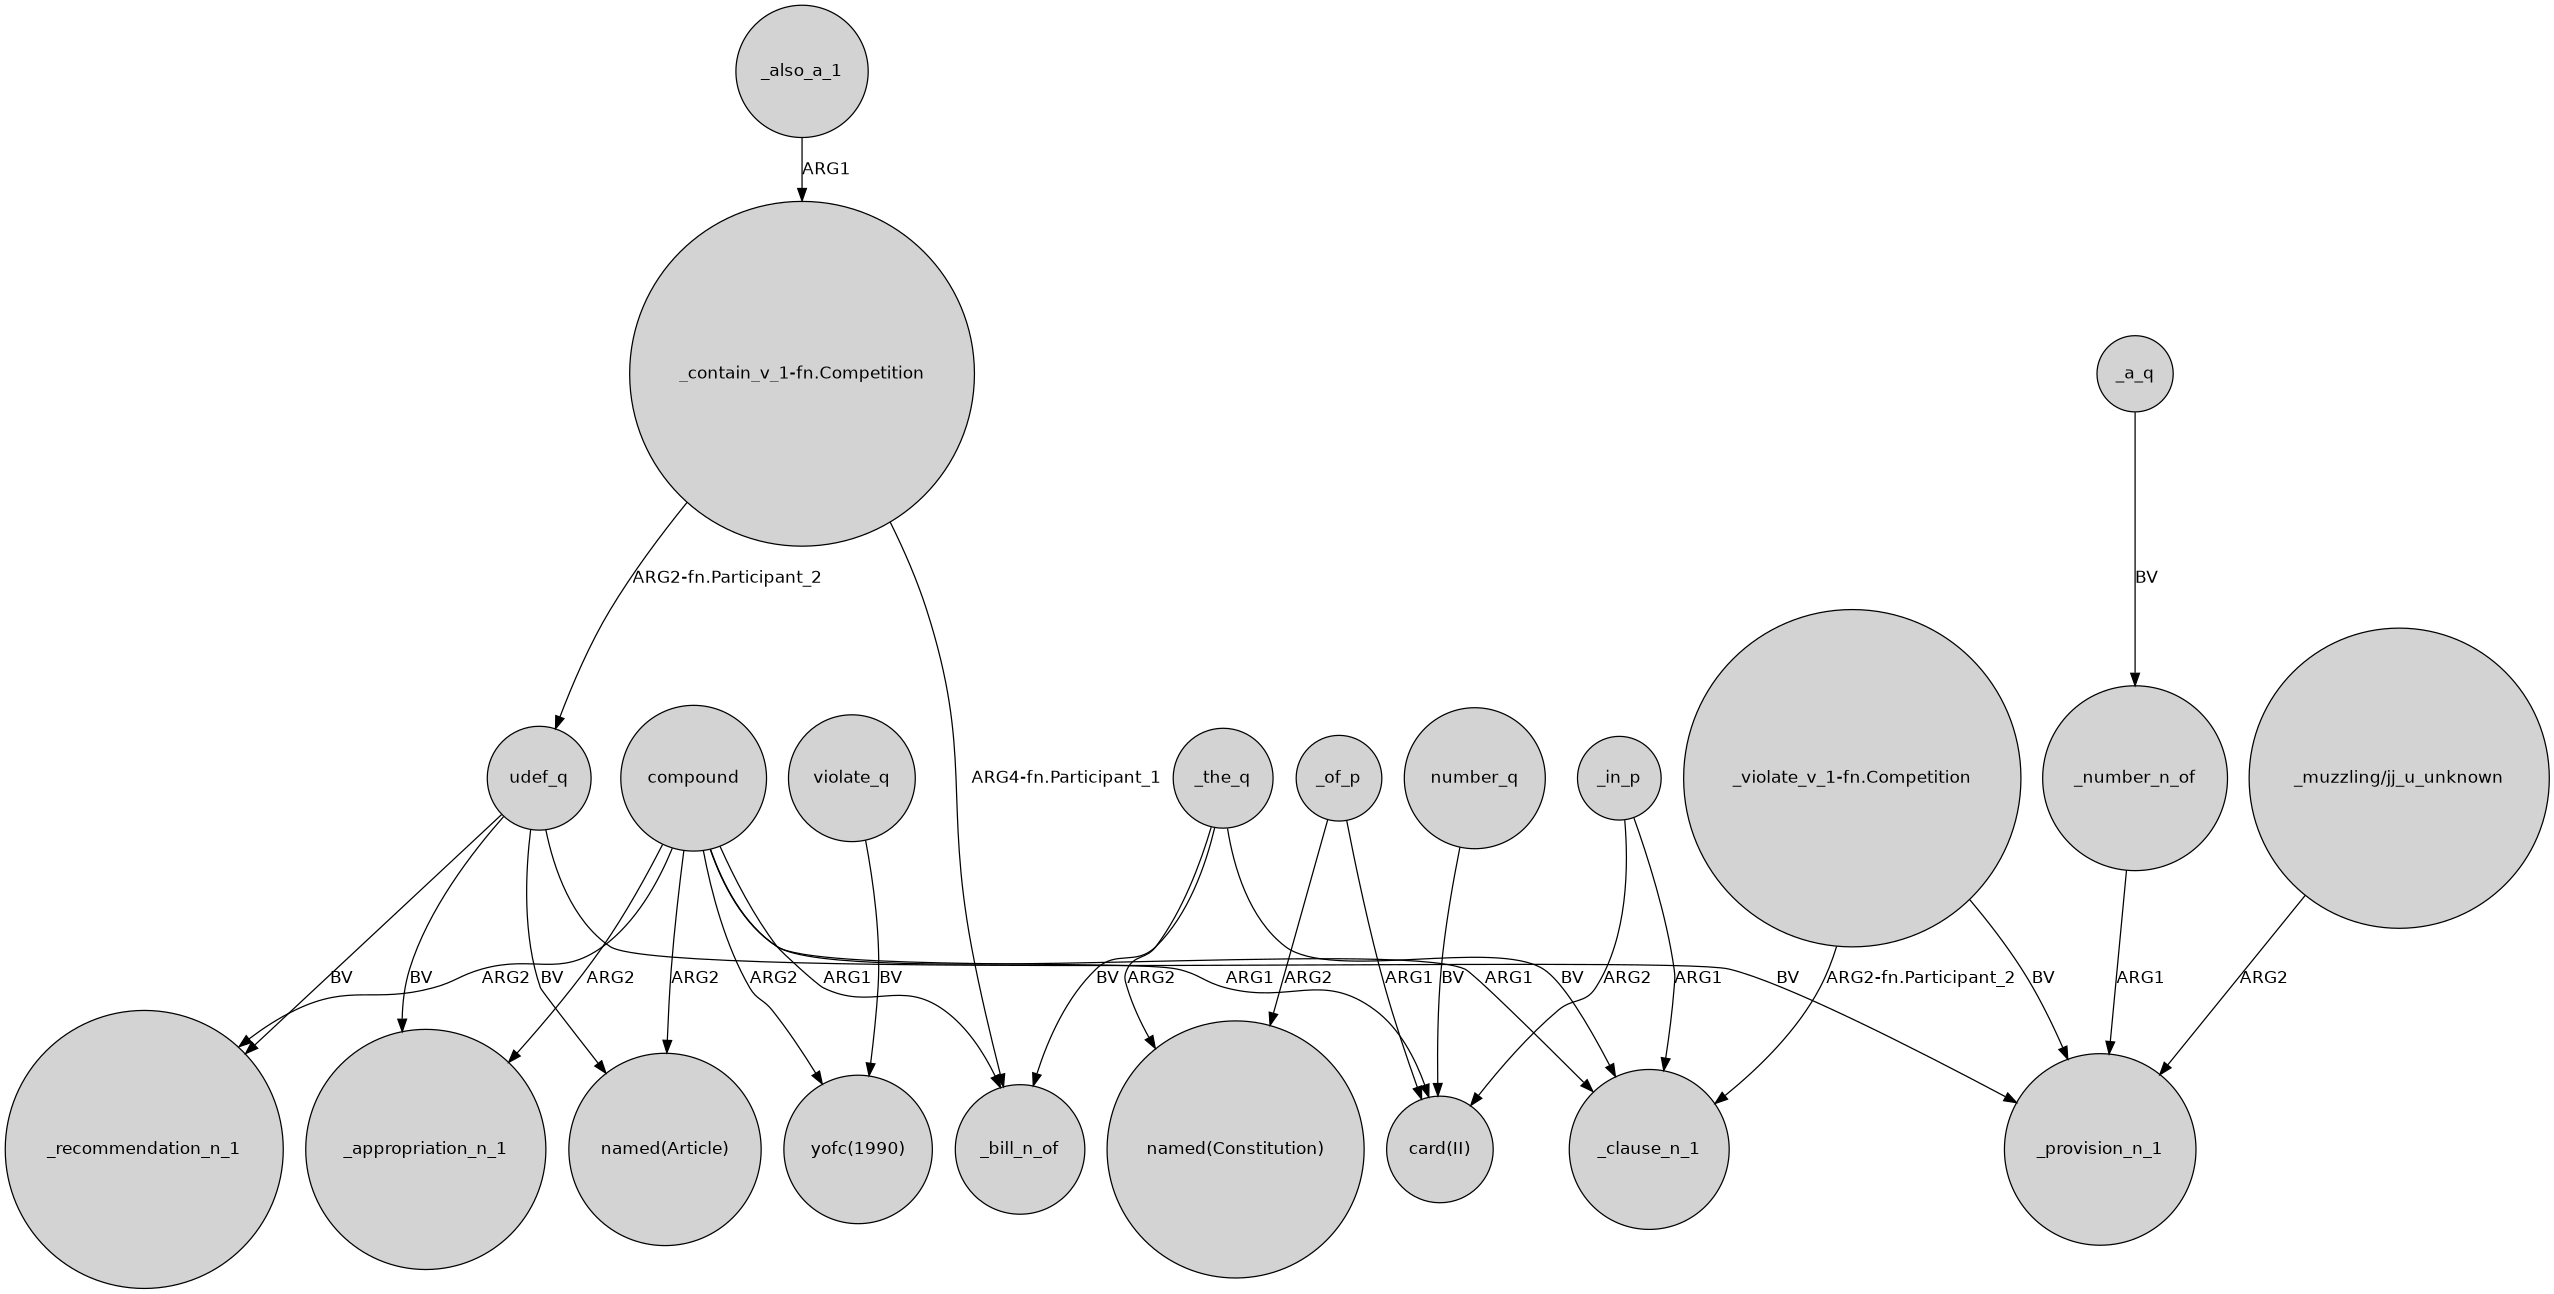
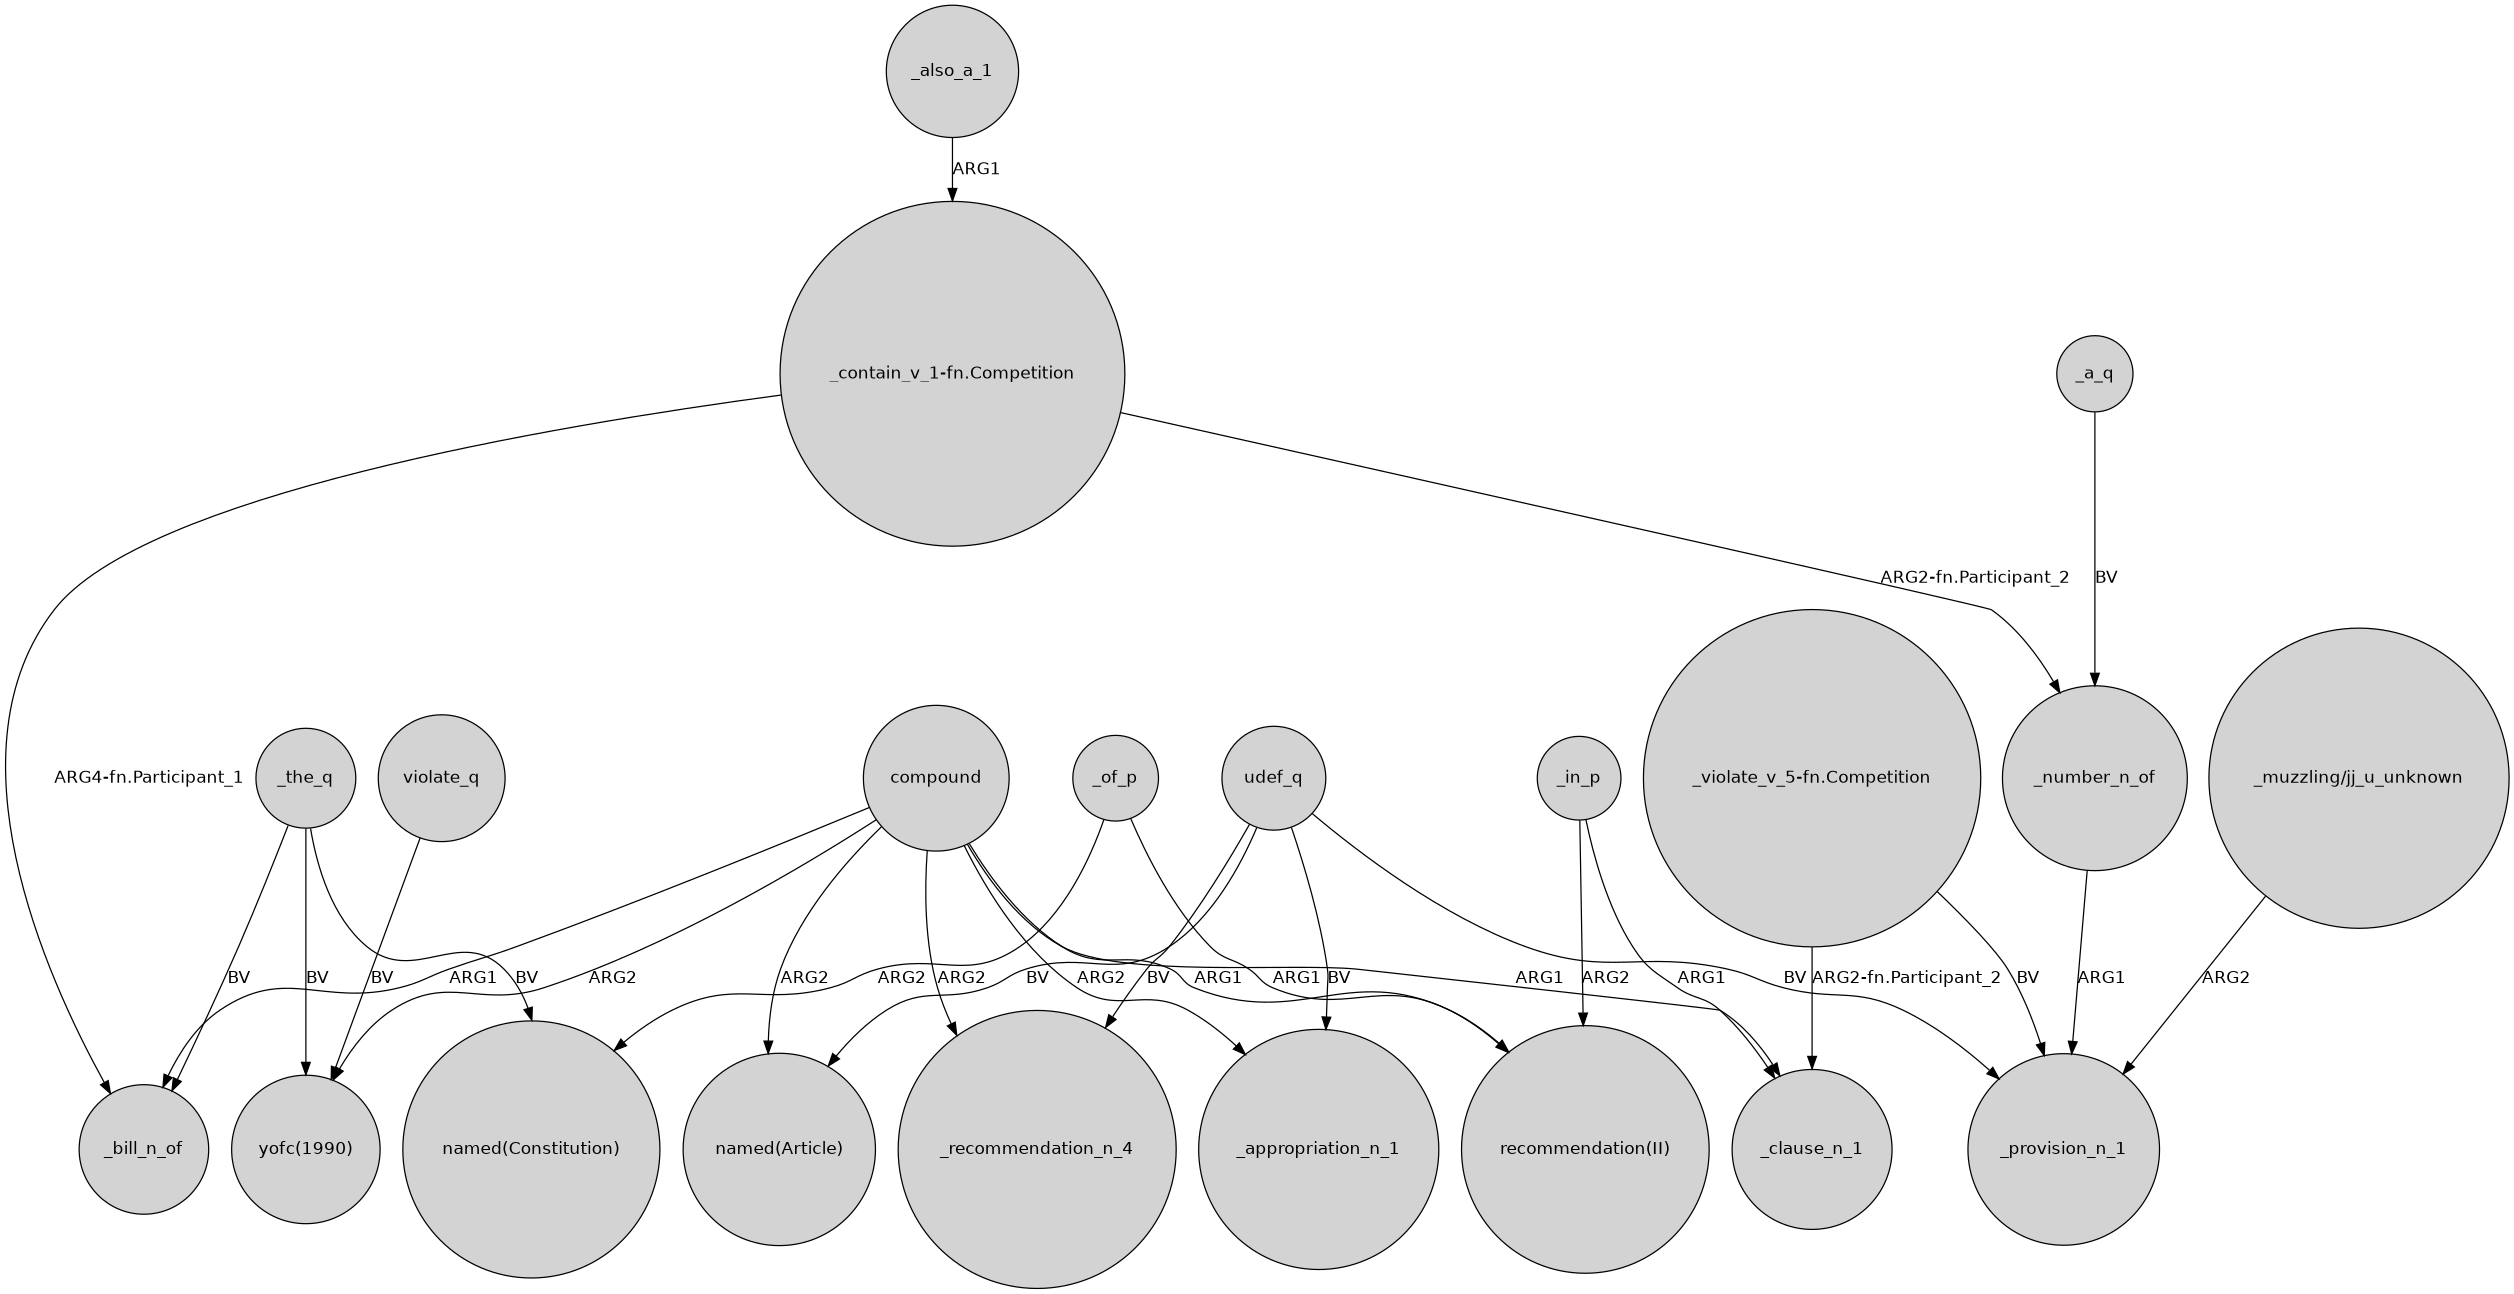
(614, 604) -> (1603, 521)
(1475, 778) -> none
(1852, 778) -> (1812, 778)
(1281, 942) -> (306, 945)
(1152, 978) -> (527, 978)
(144, 1149) -> (1037, 1149)
(1440, 1149) -> (1585, 1149)
